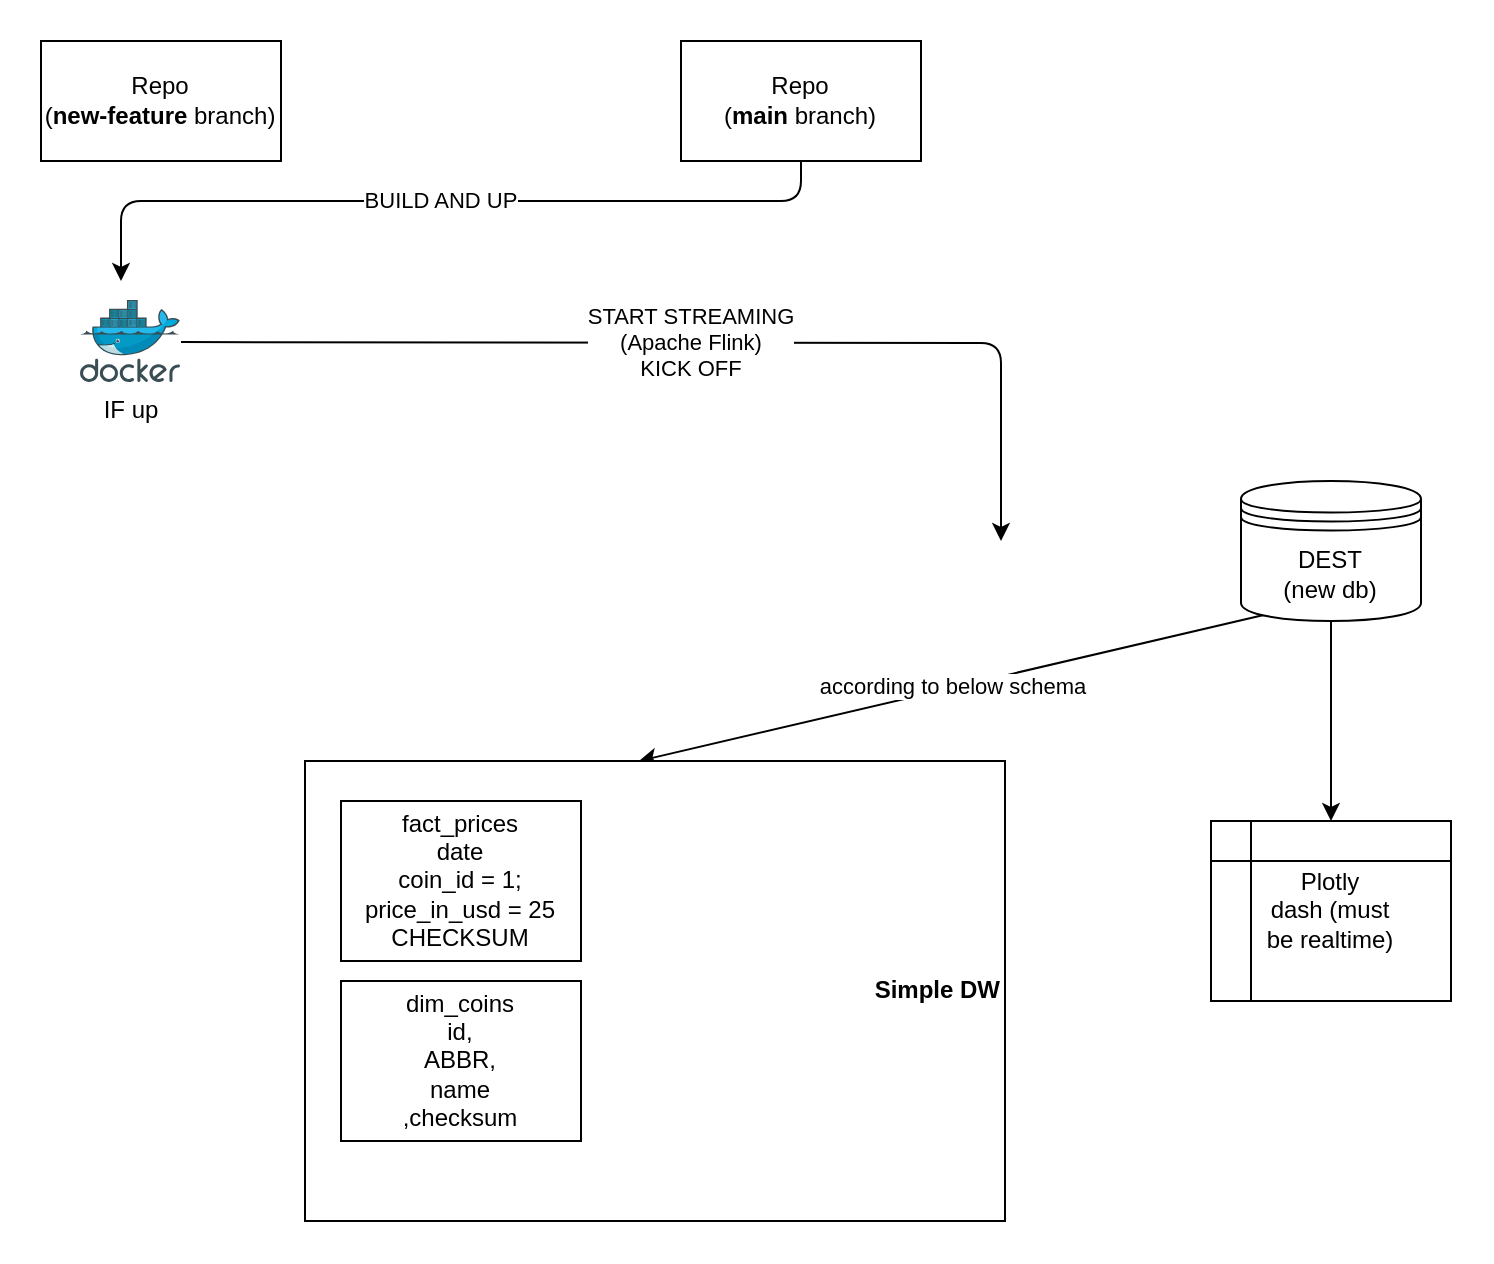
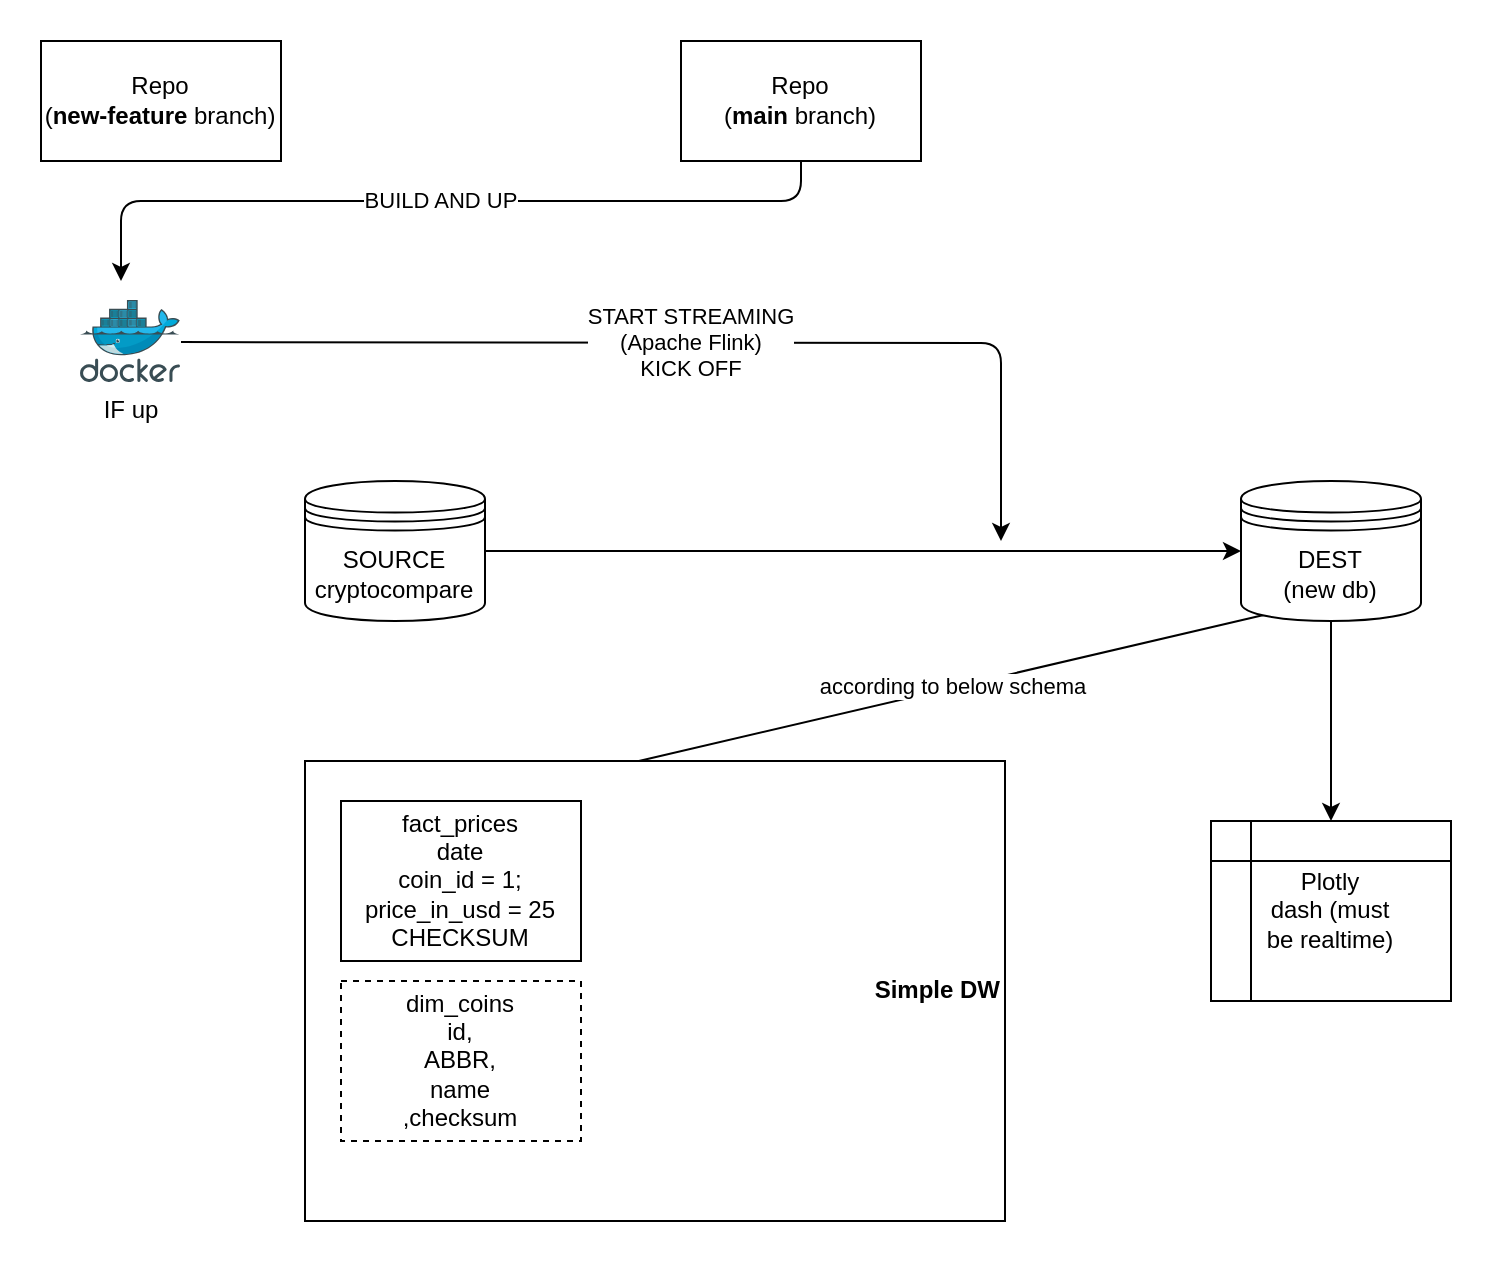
none -> (395, 551)
none -> (856, 551)
(653, 758) -> (649, 759)
(461, 1061) -> (461, 1061)
